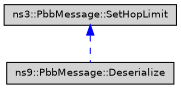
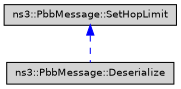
(90, 73) -> (90, 73)
